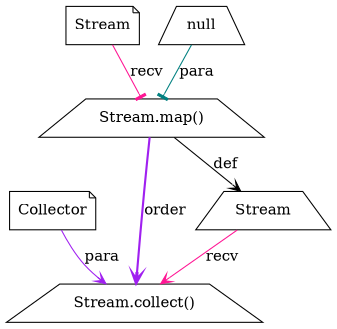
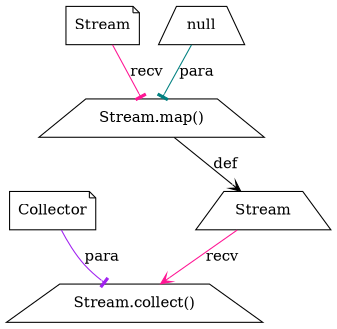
(143, 205) -> none
(79, 258) -> (79, 258)
